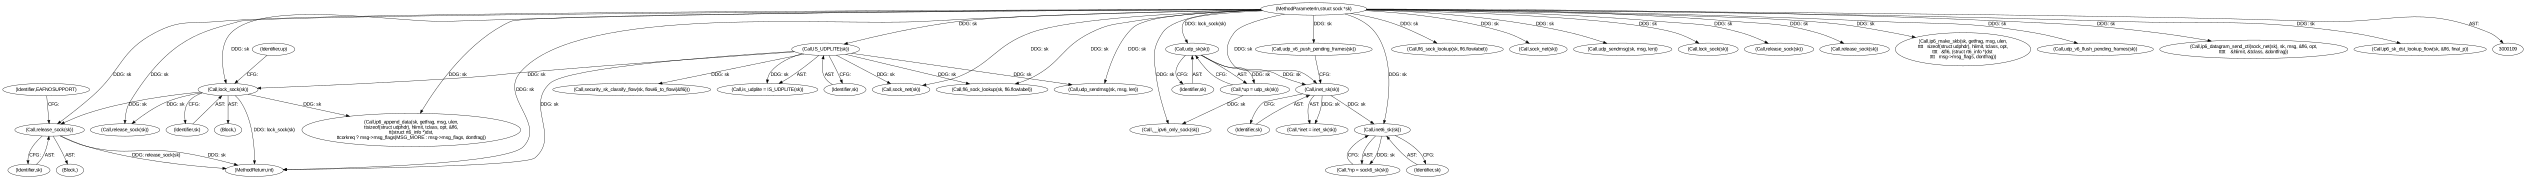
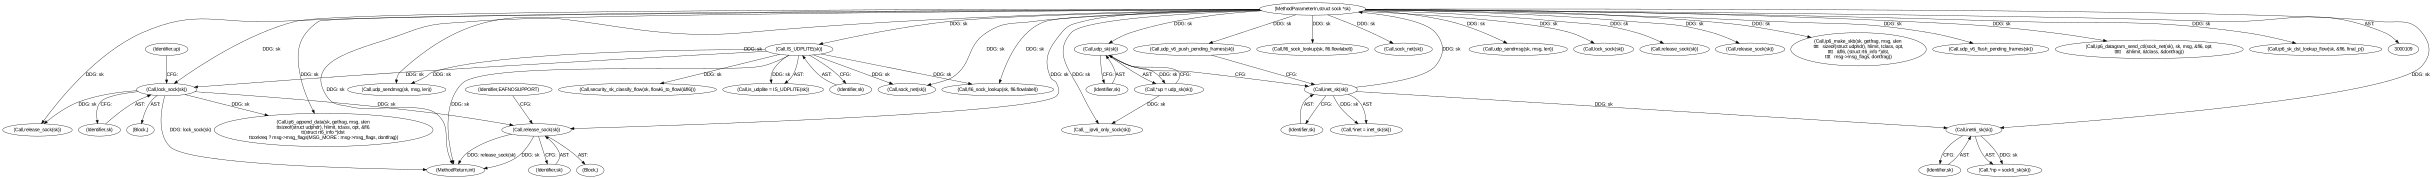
(1205, 24) -> (1183, 24)
(1232, 63) -> (1442, 53)
(1292, 75) -> (1241, 75)
(1351, 149) -> none
